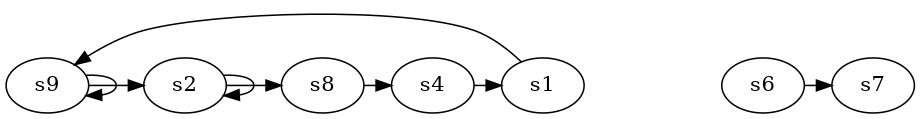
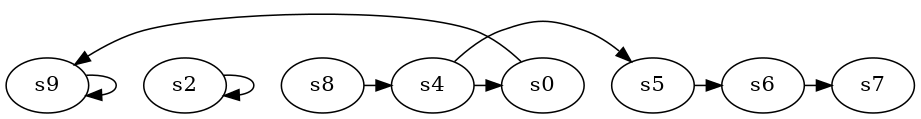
(102, 85) -> none
(239, 85) -> none
(543, 85) -> (543, 85)
none -> (653, 85)
